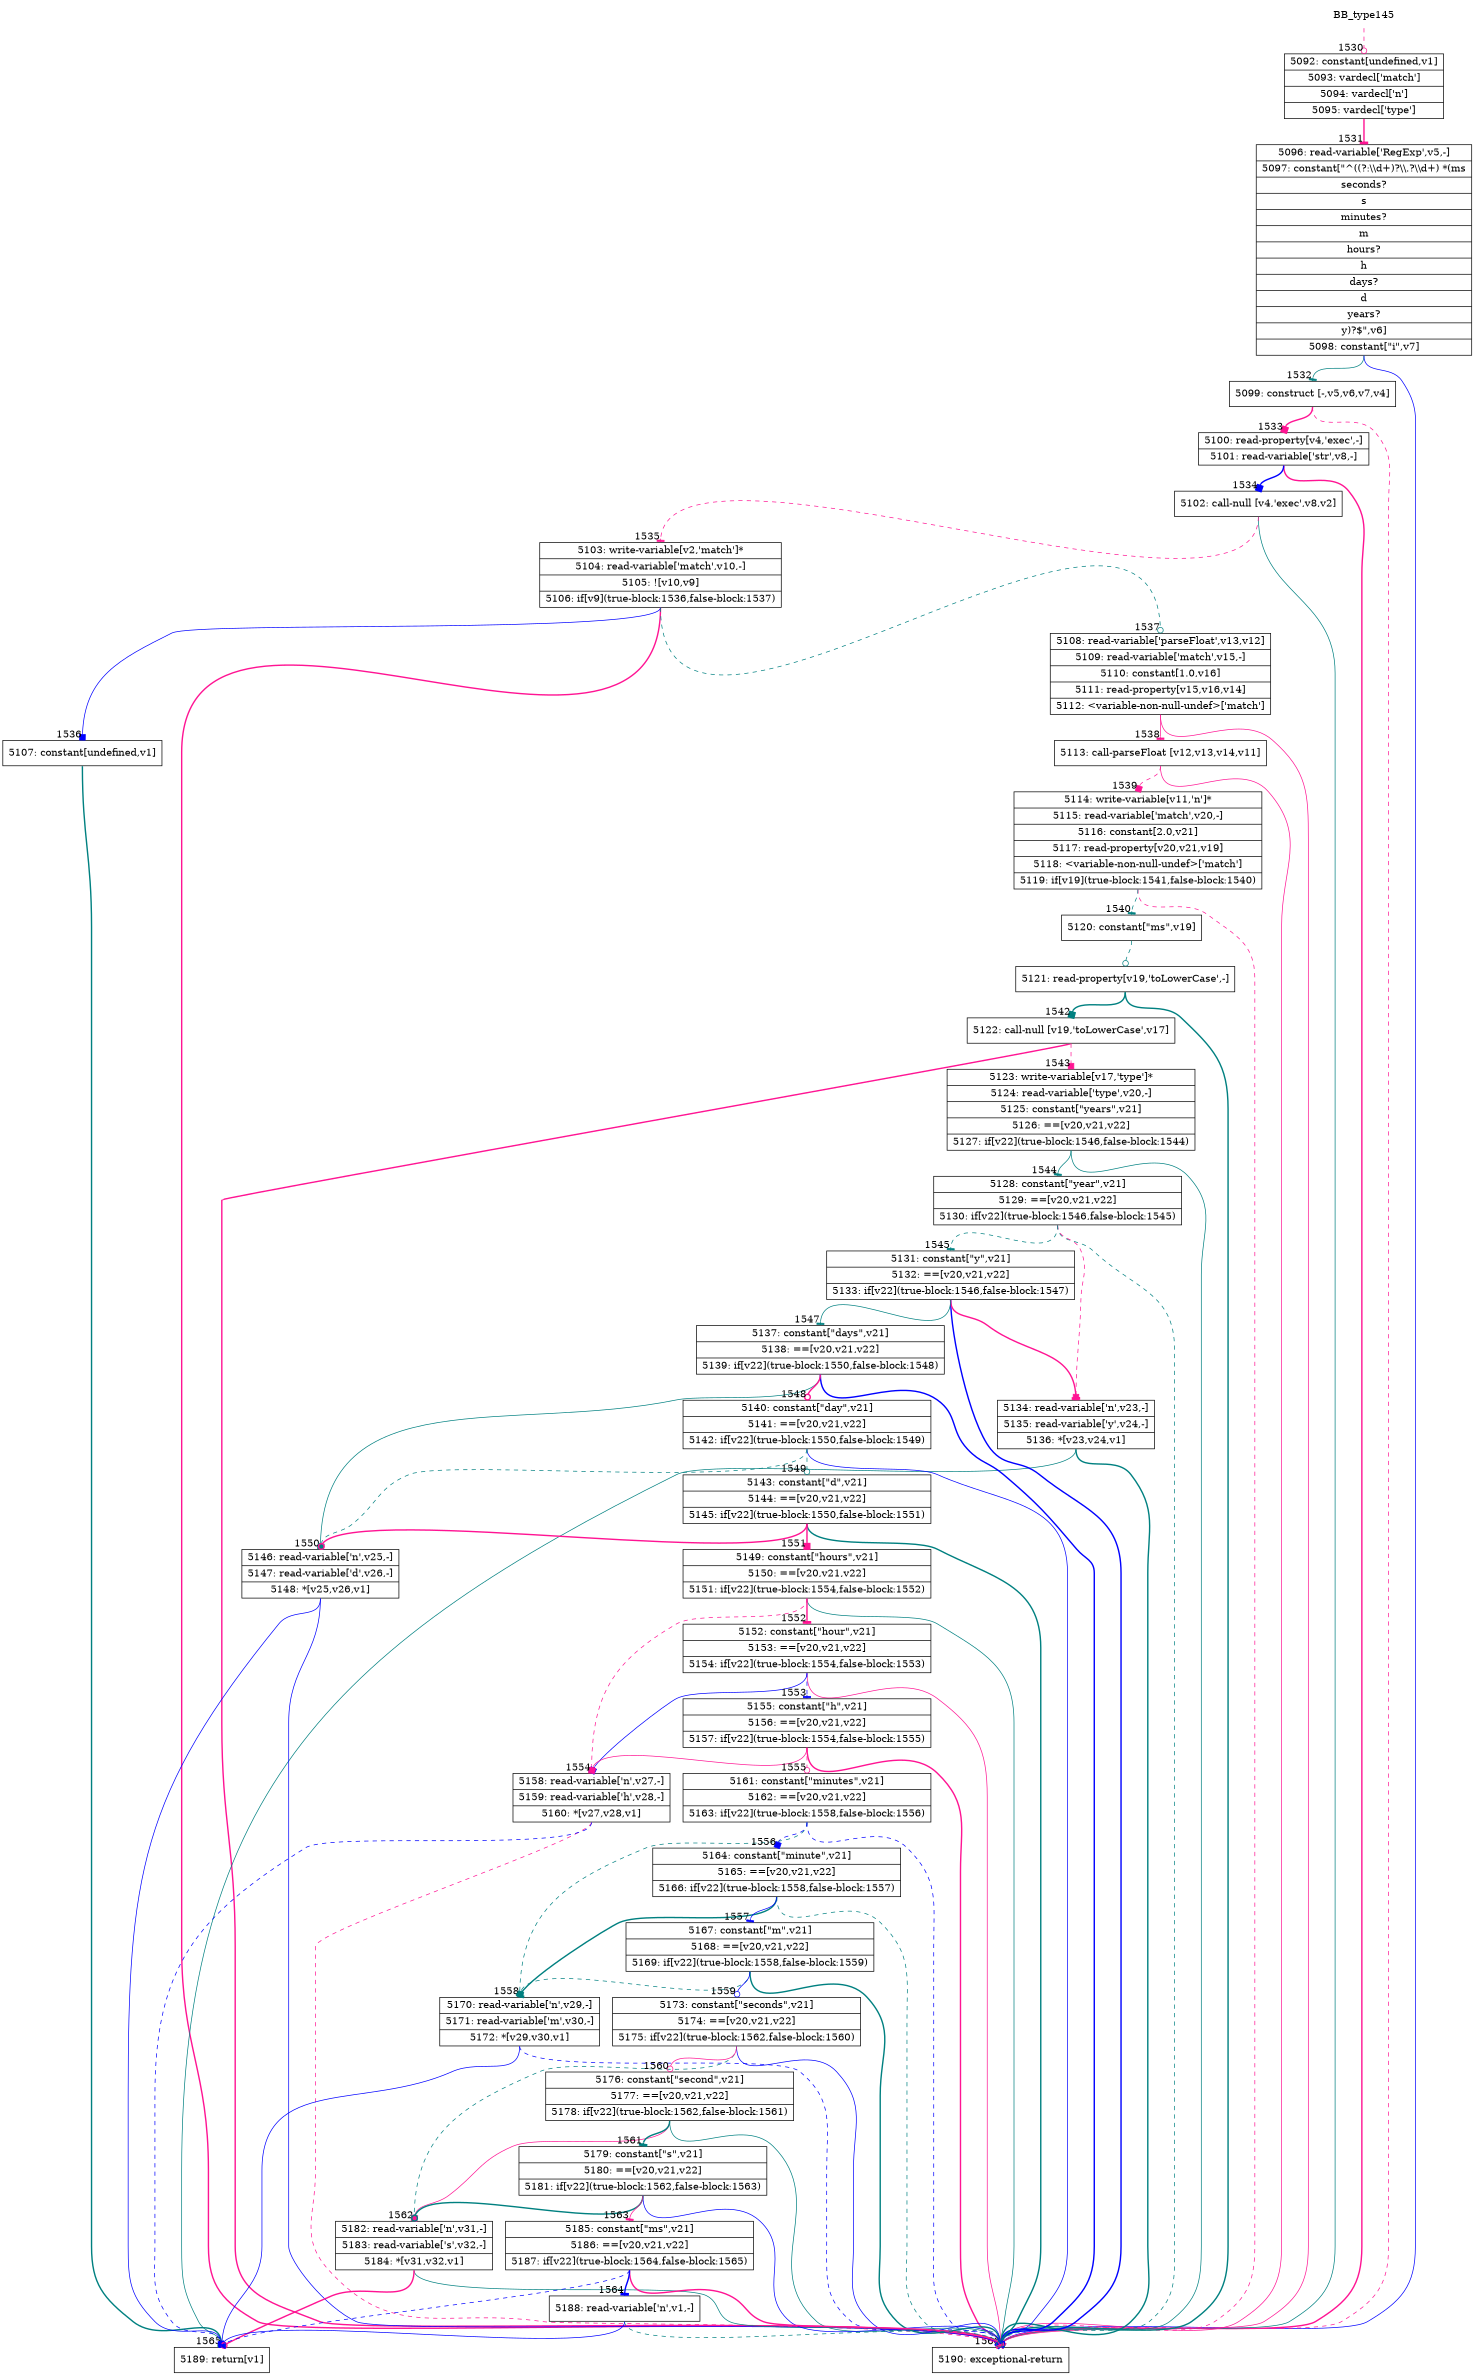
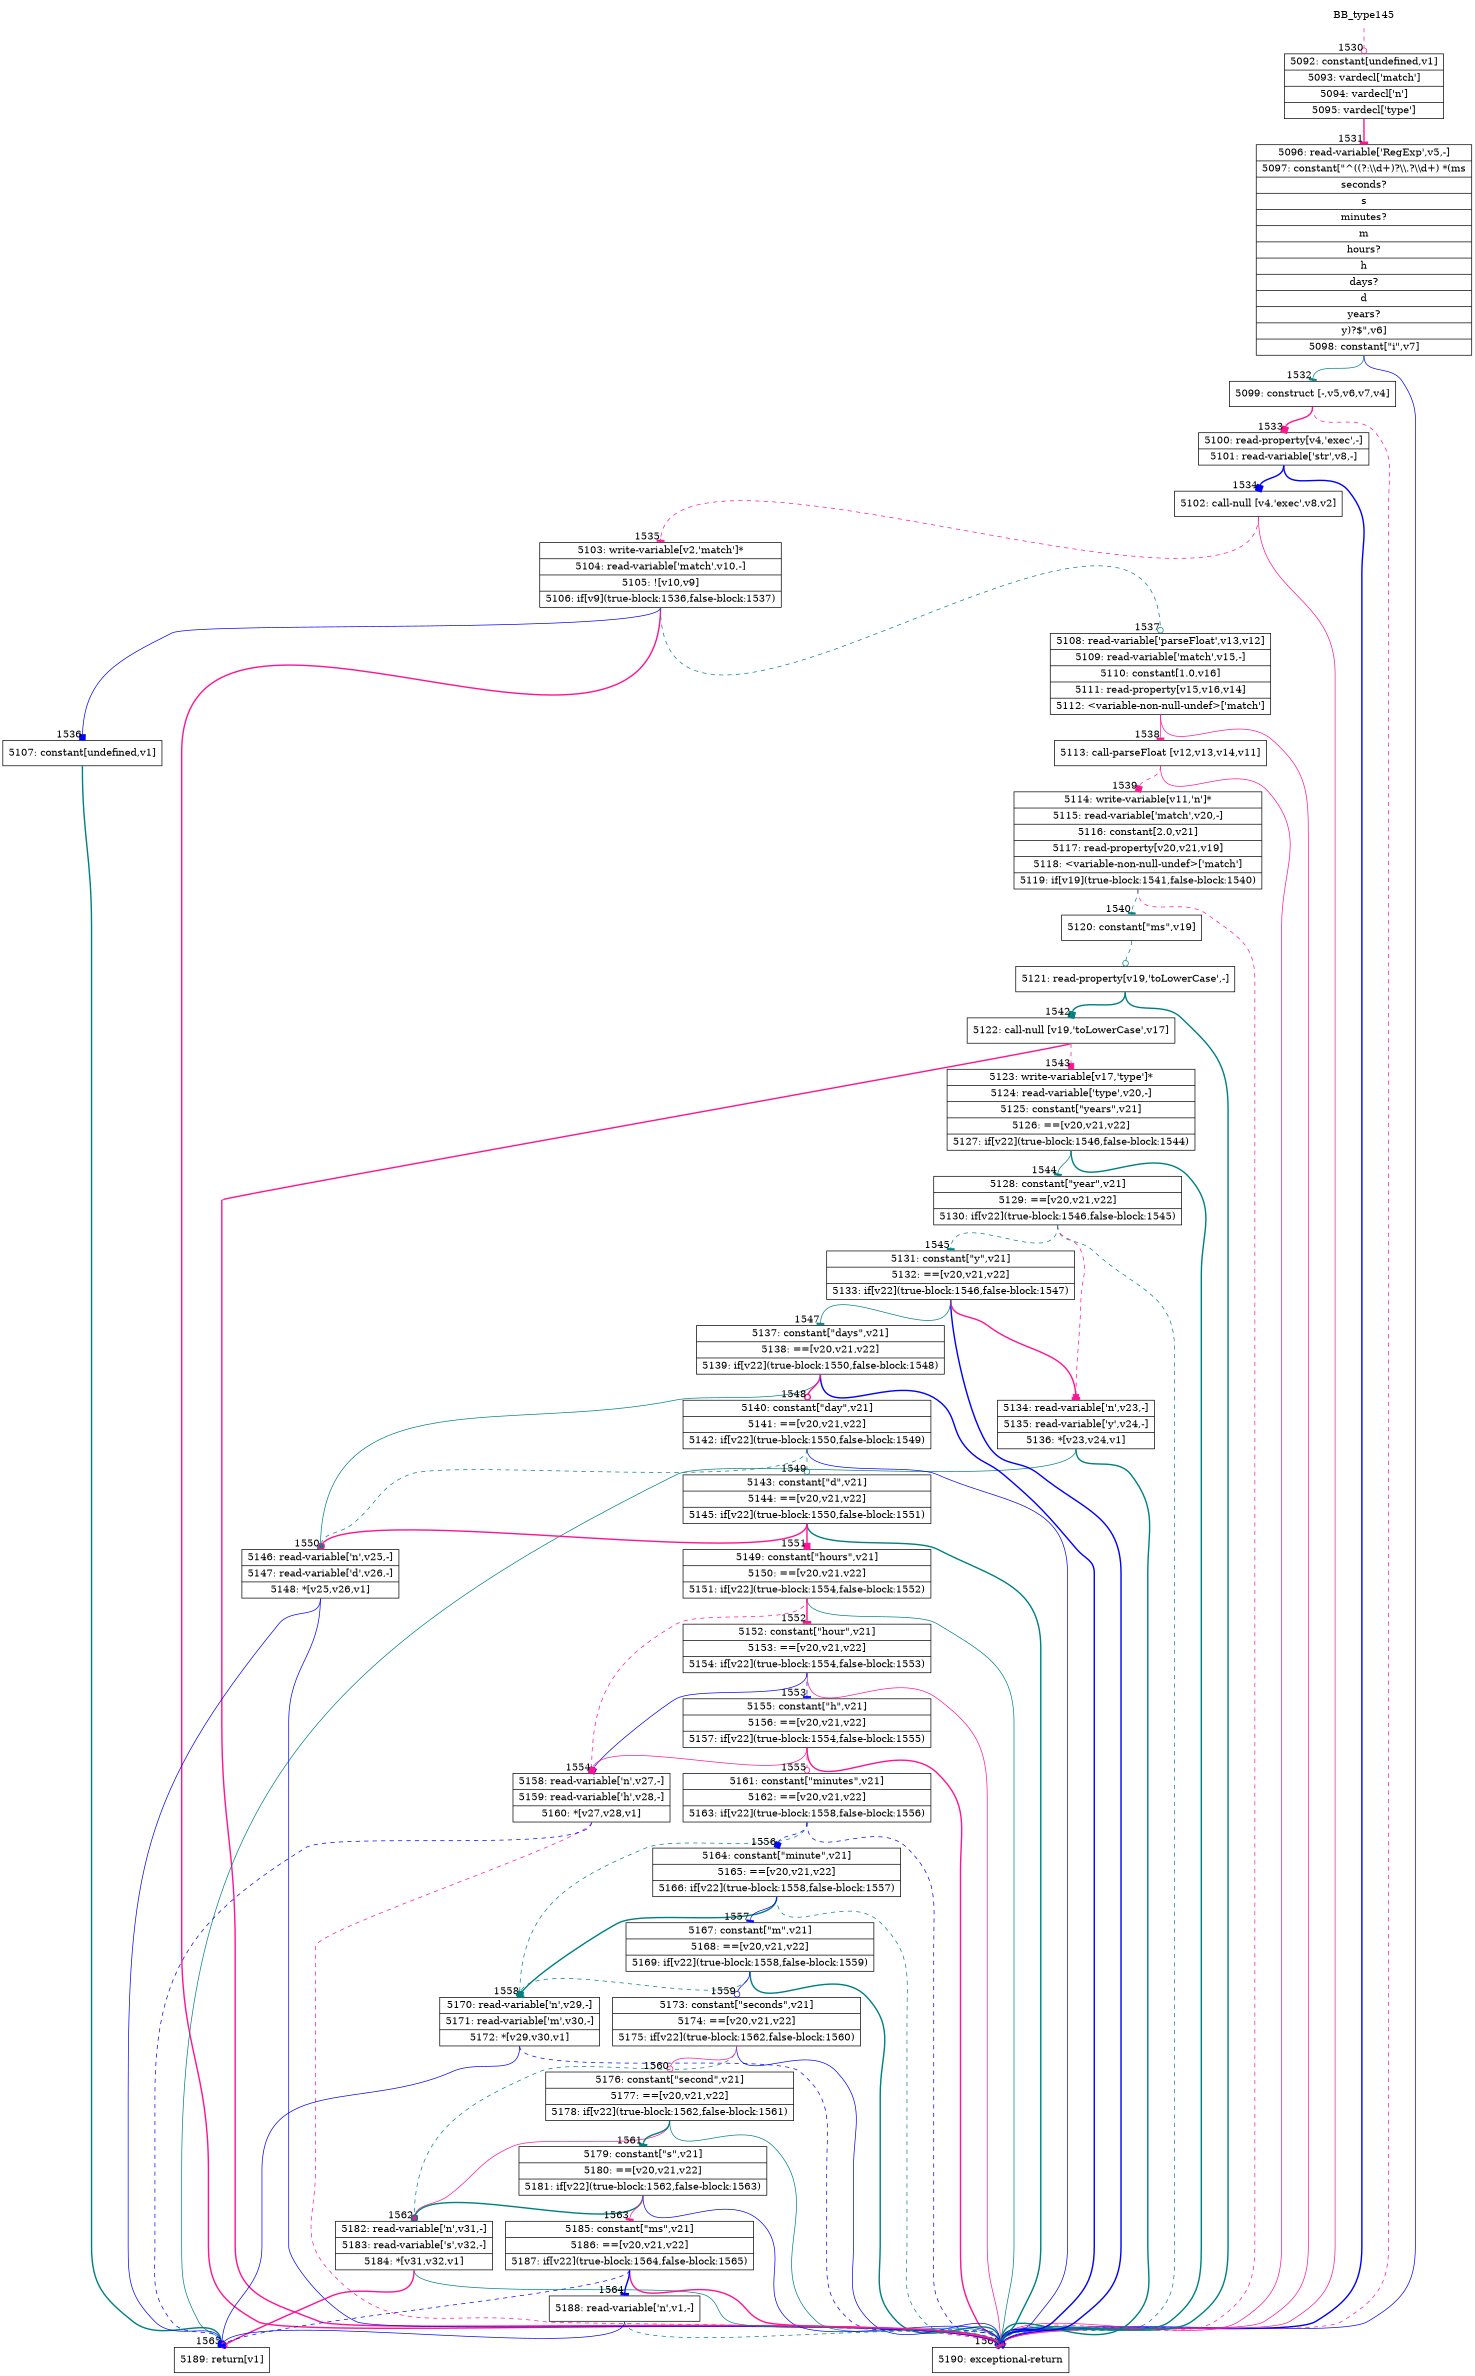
(1362, 1533) -> (1362, 1533)
(1335, 1560) -> (1335, 1560)
(1201, 1772) -> (1201, 1772)
